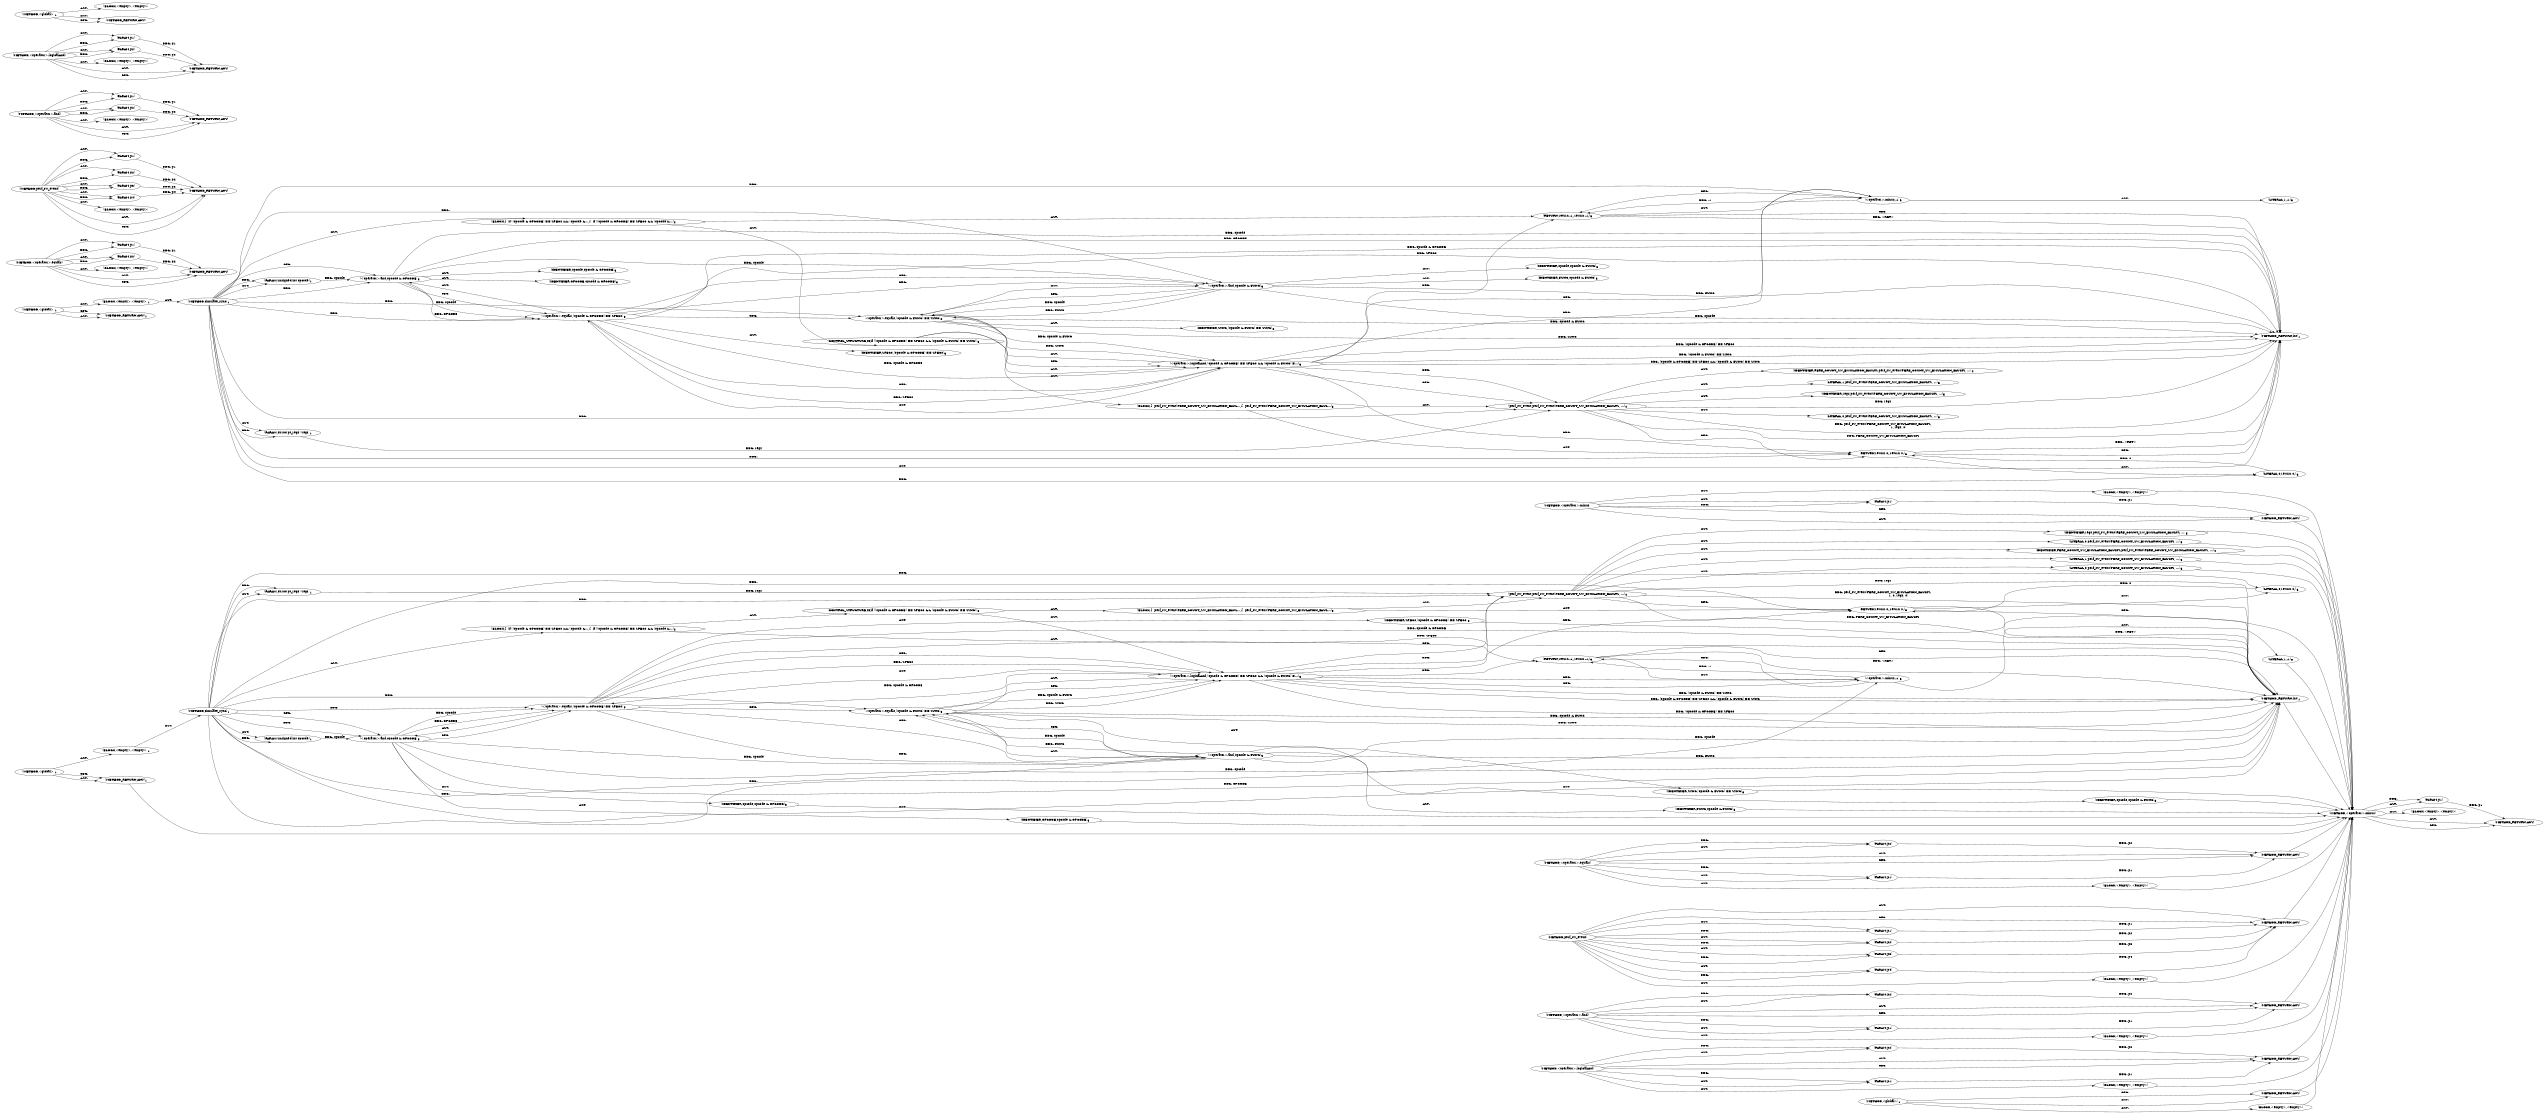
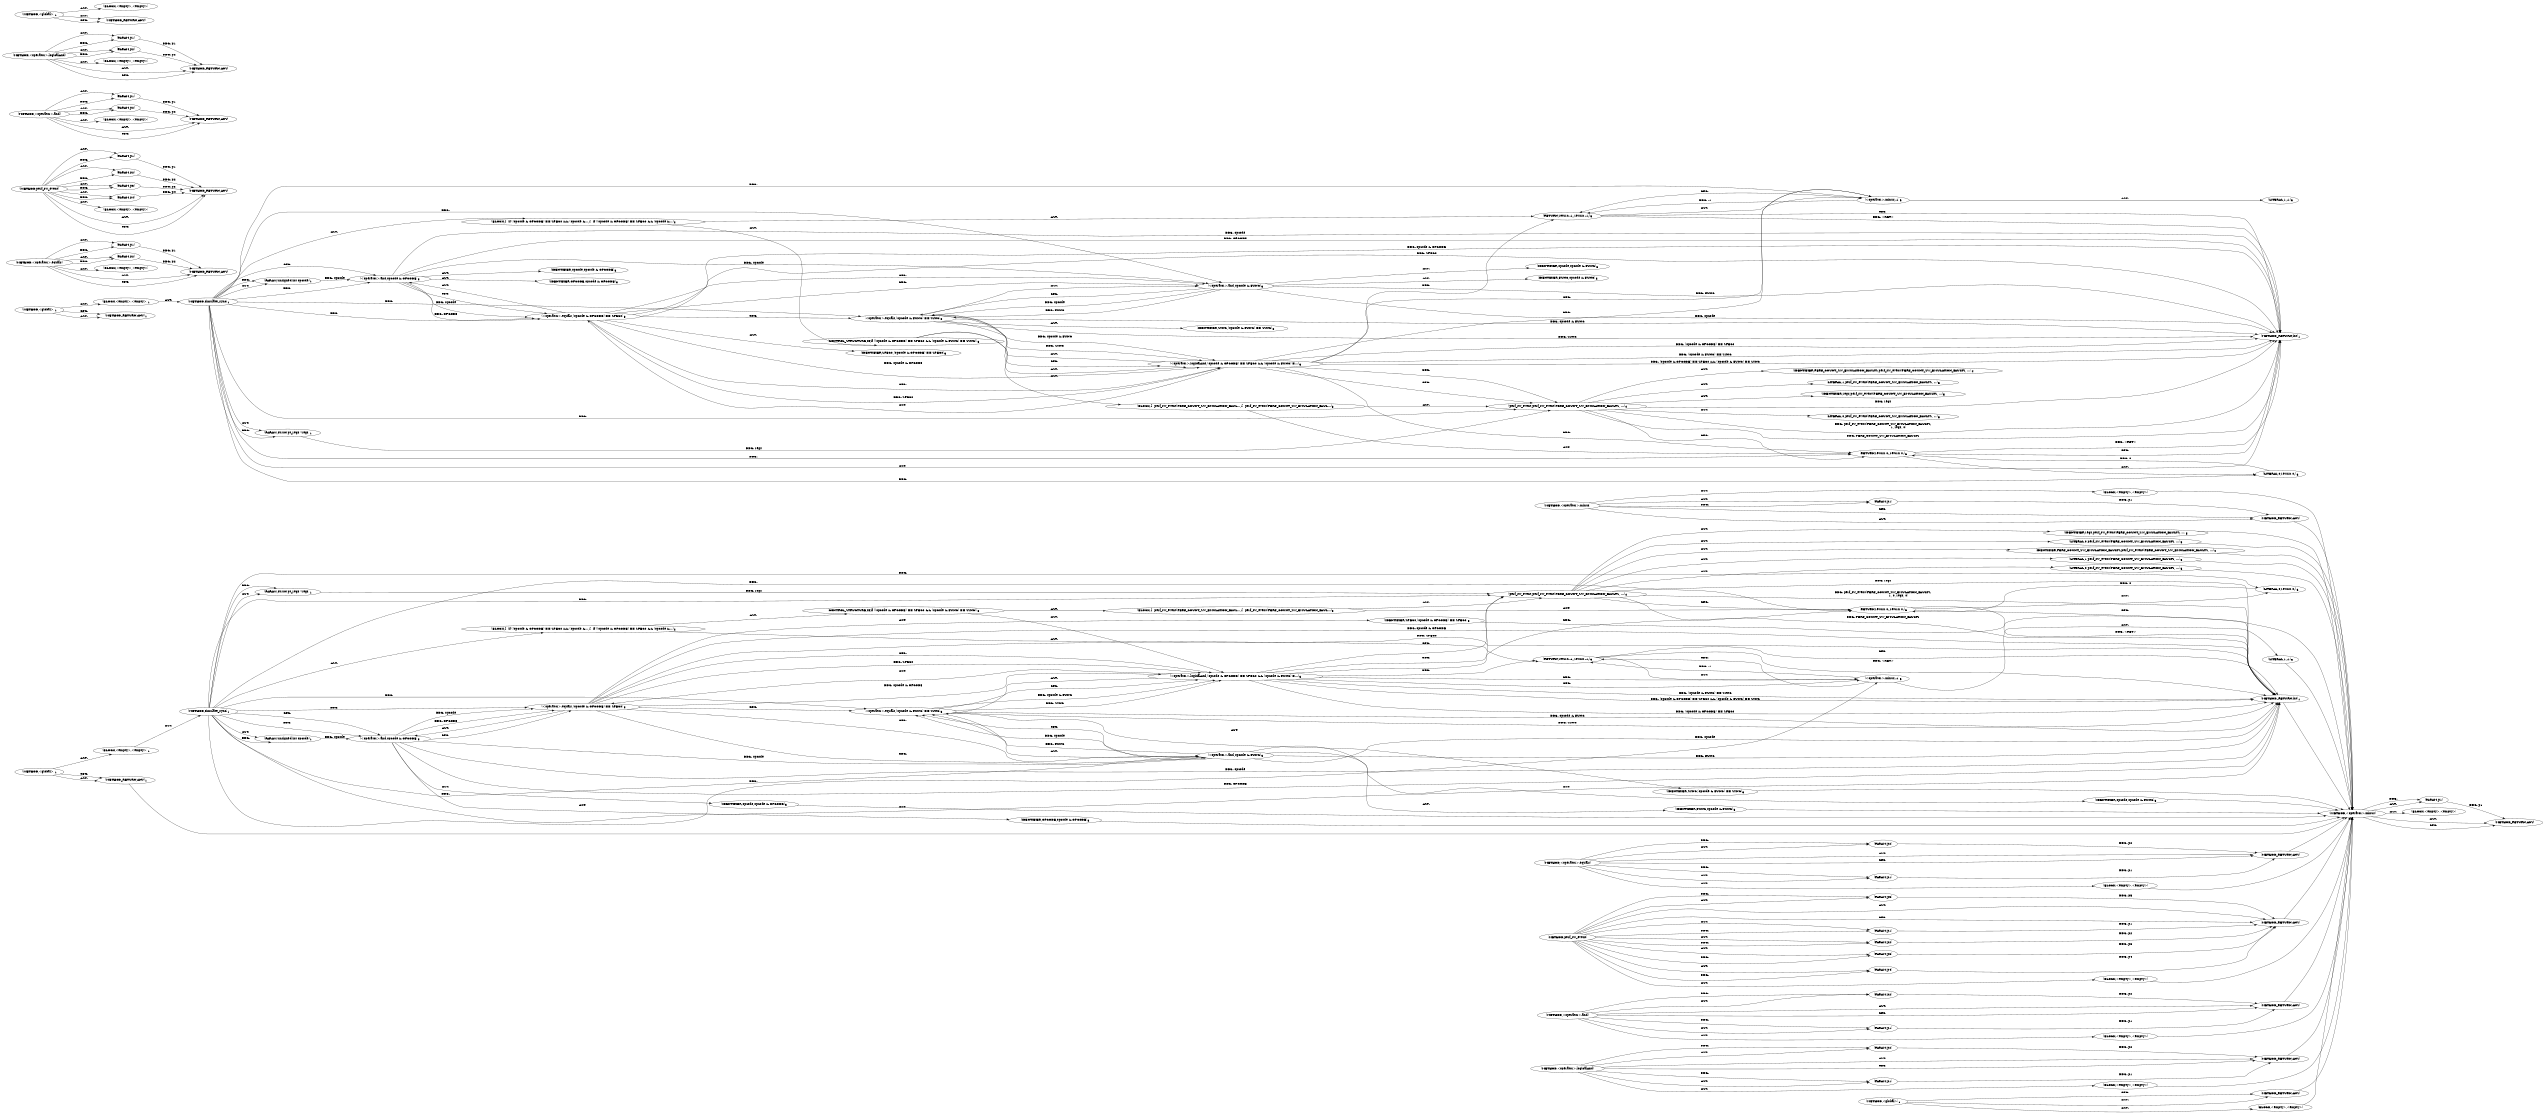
none -> (1883, 897)
